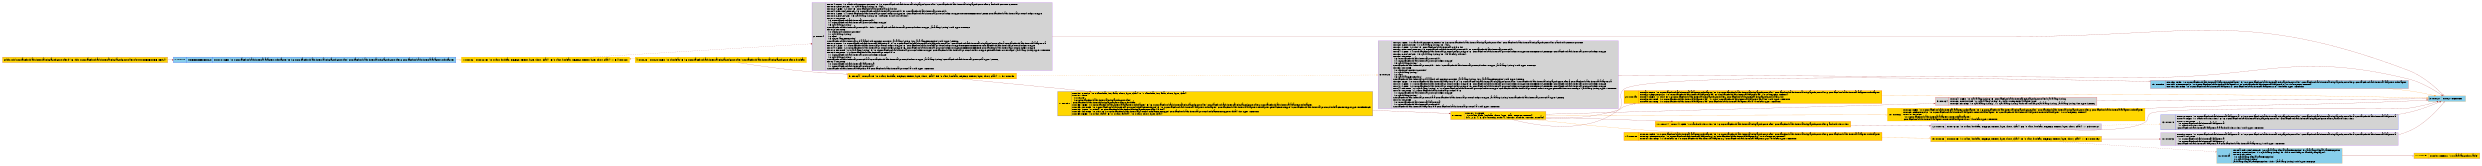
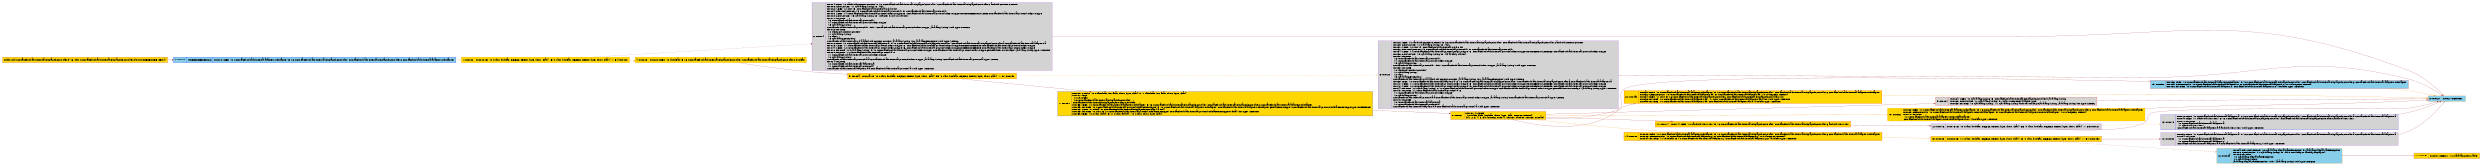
(841, 39) -> (841, 39)
(633, 59) -> (632, 61)
(1079, 98) -> (1080, 98)
